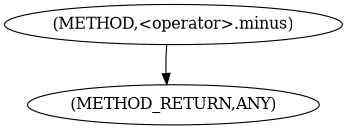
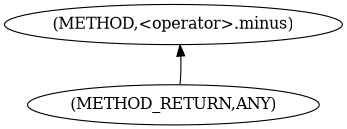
(166, 59) -> (181, 70)
